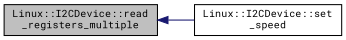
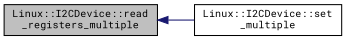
(268, 20) -> (268, 20)
